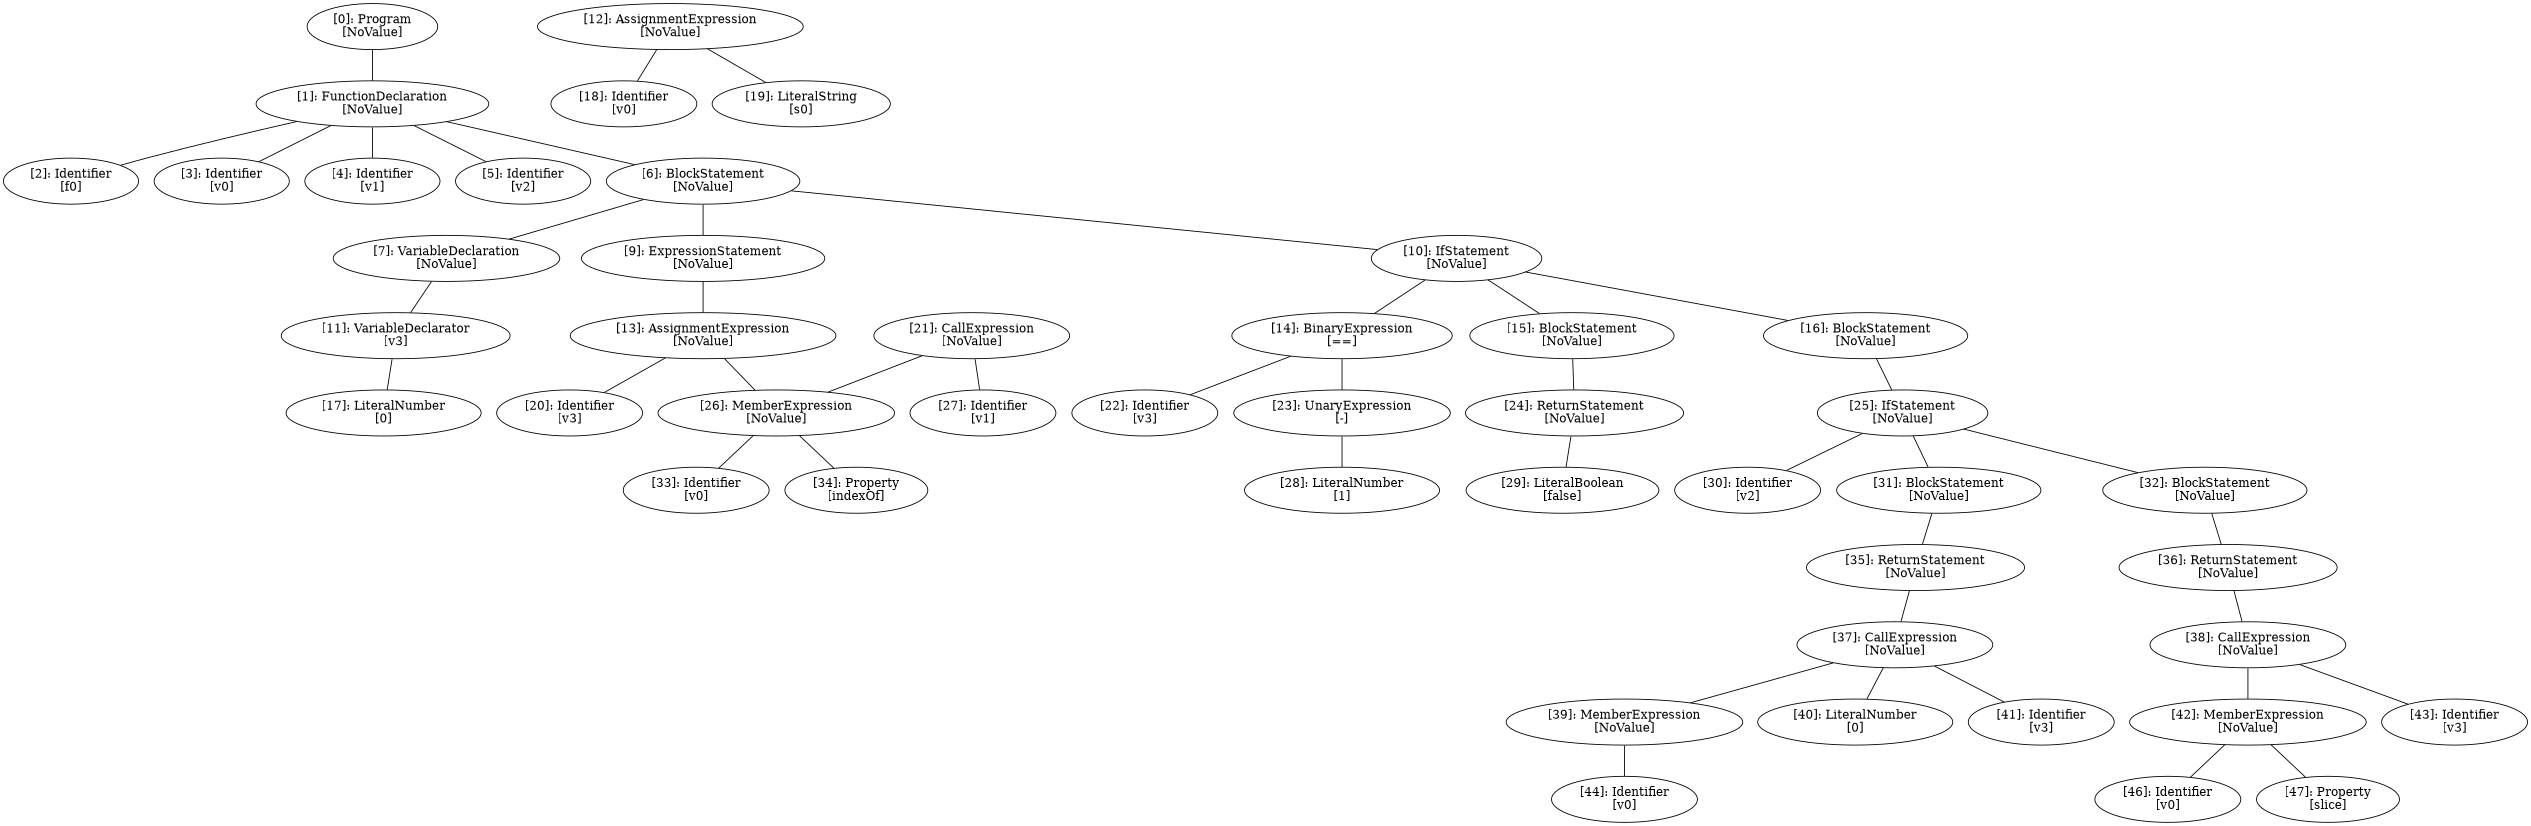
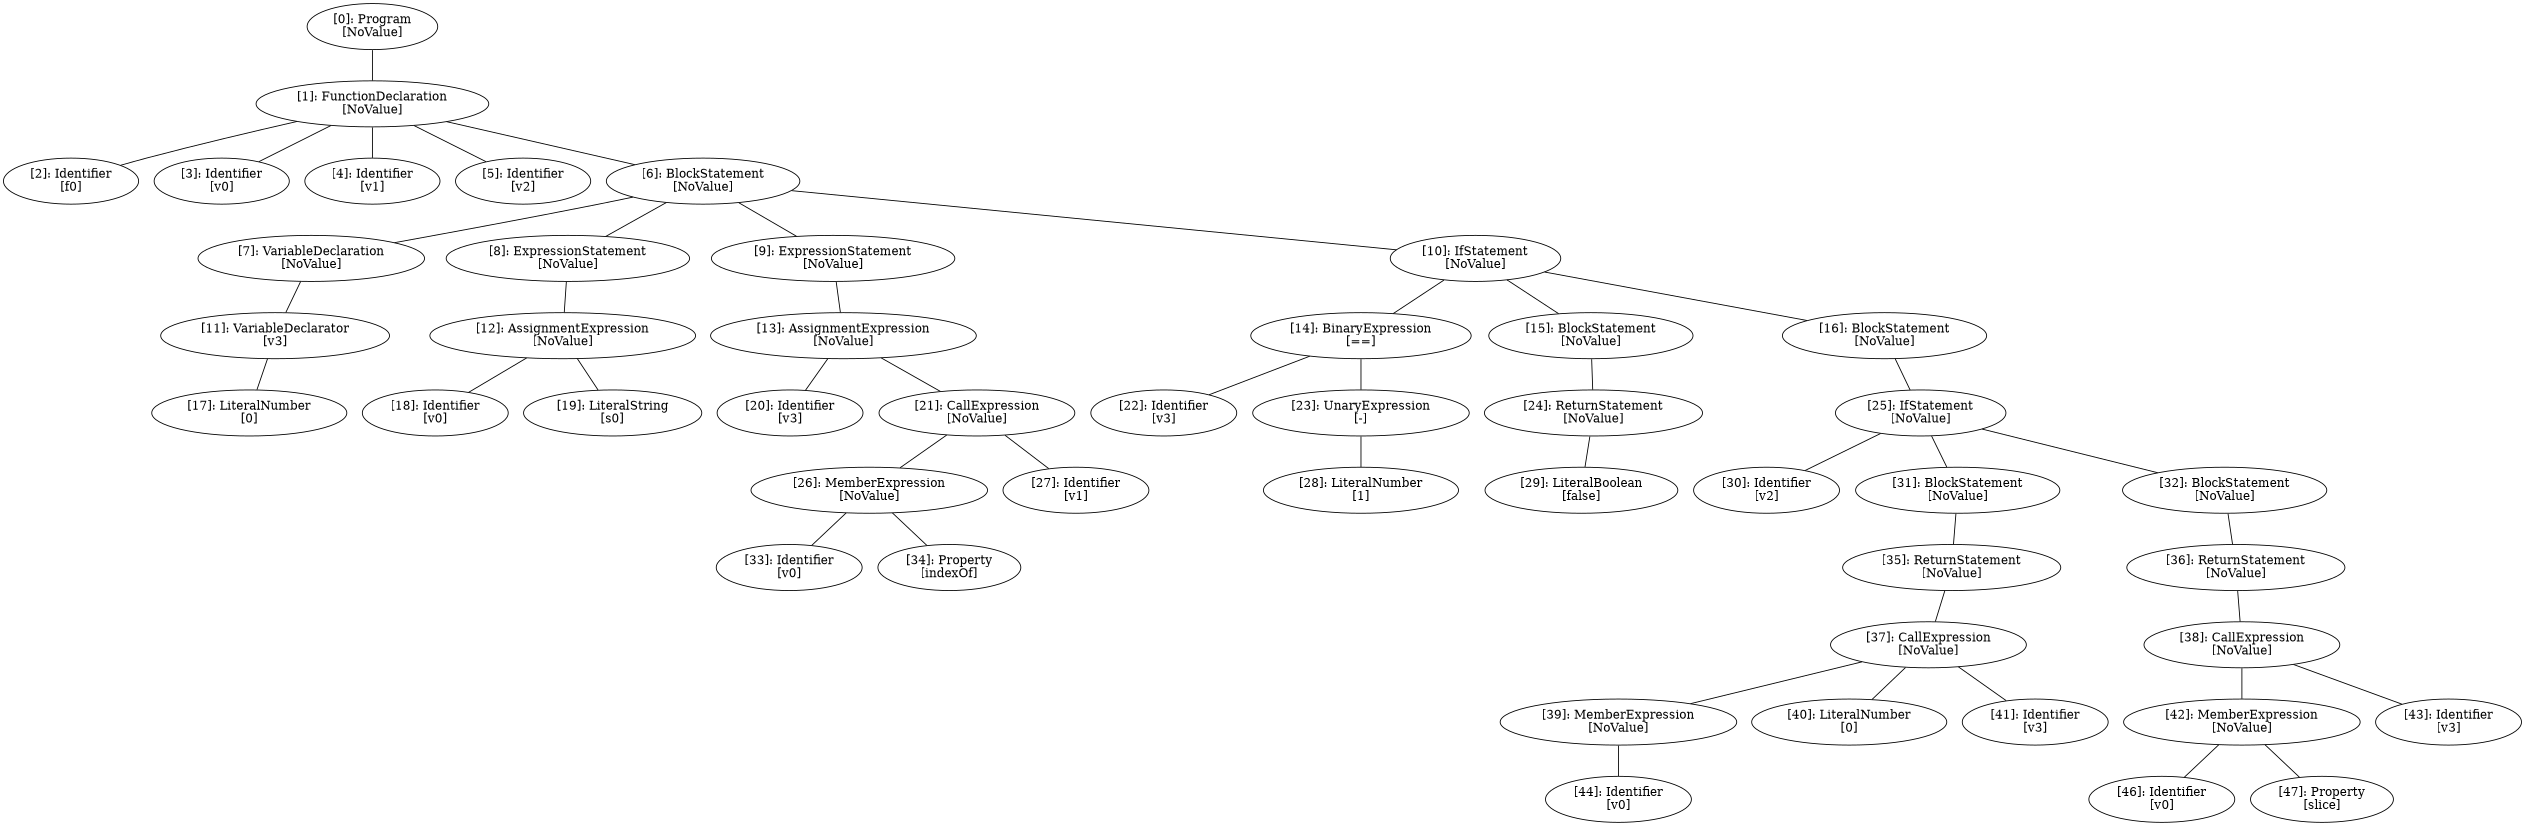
none -> (568, 258)
(740, 374) -> (911, 375)
